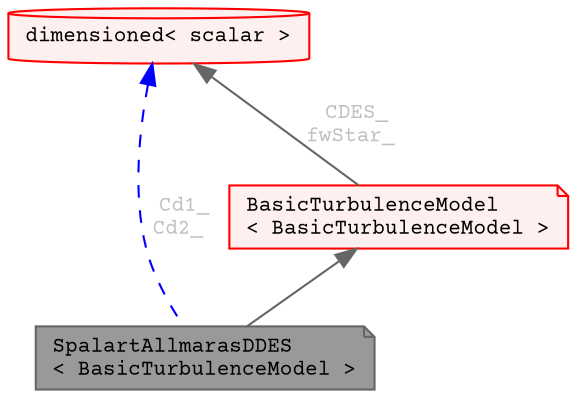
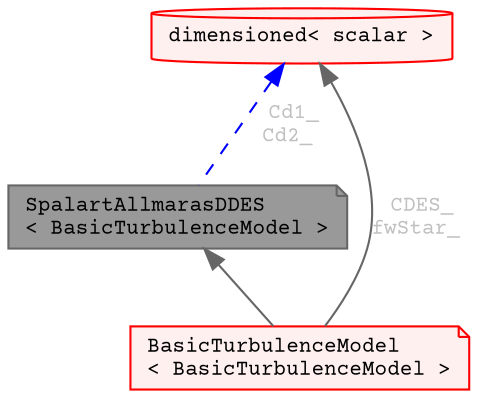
(293, 294) -> (246, 296)
